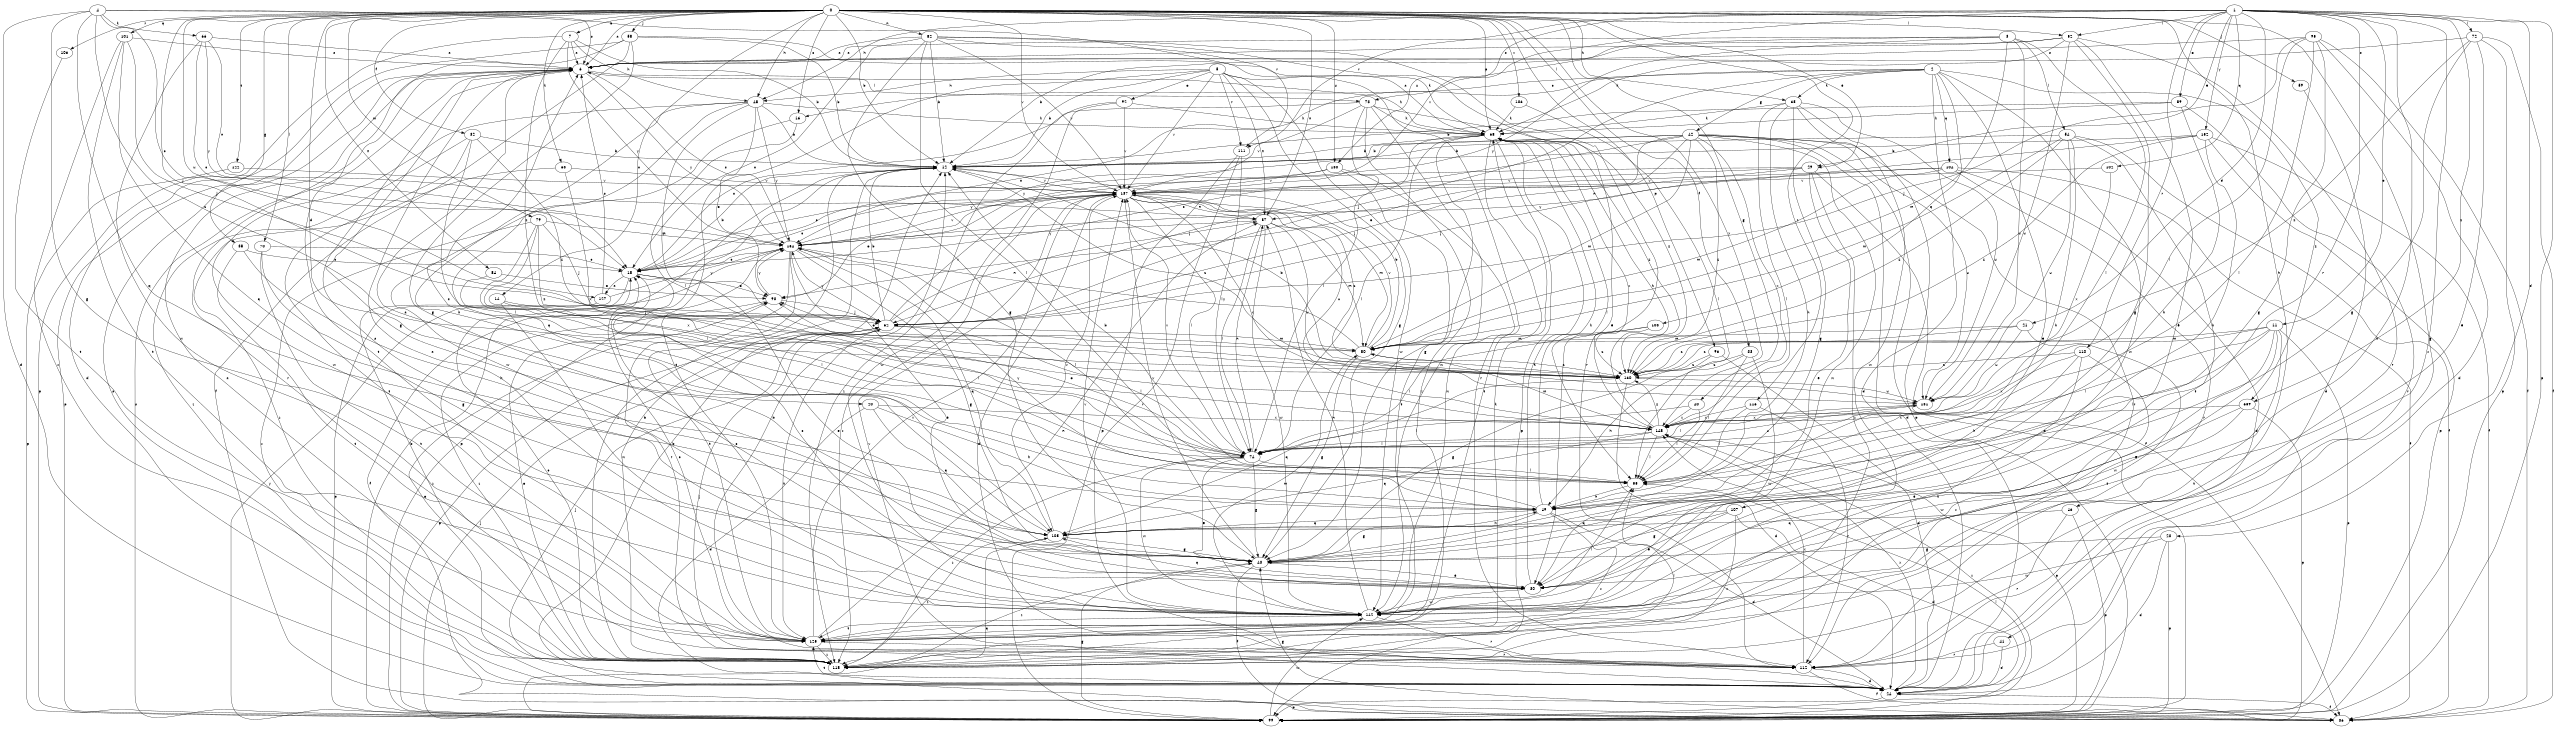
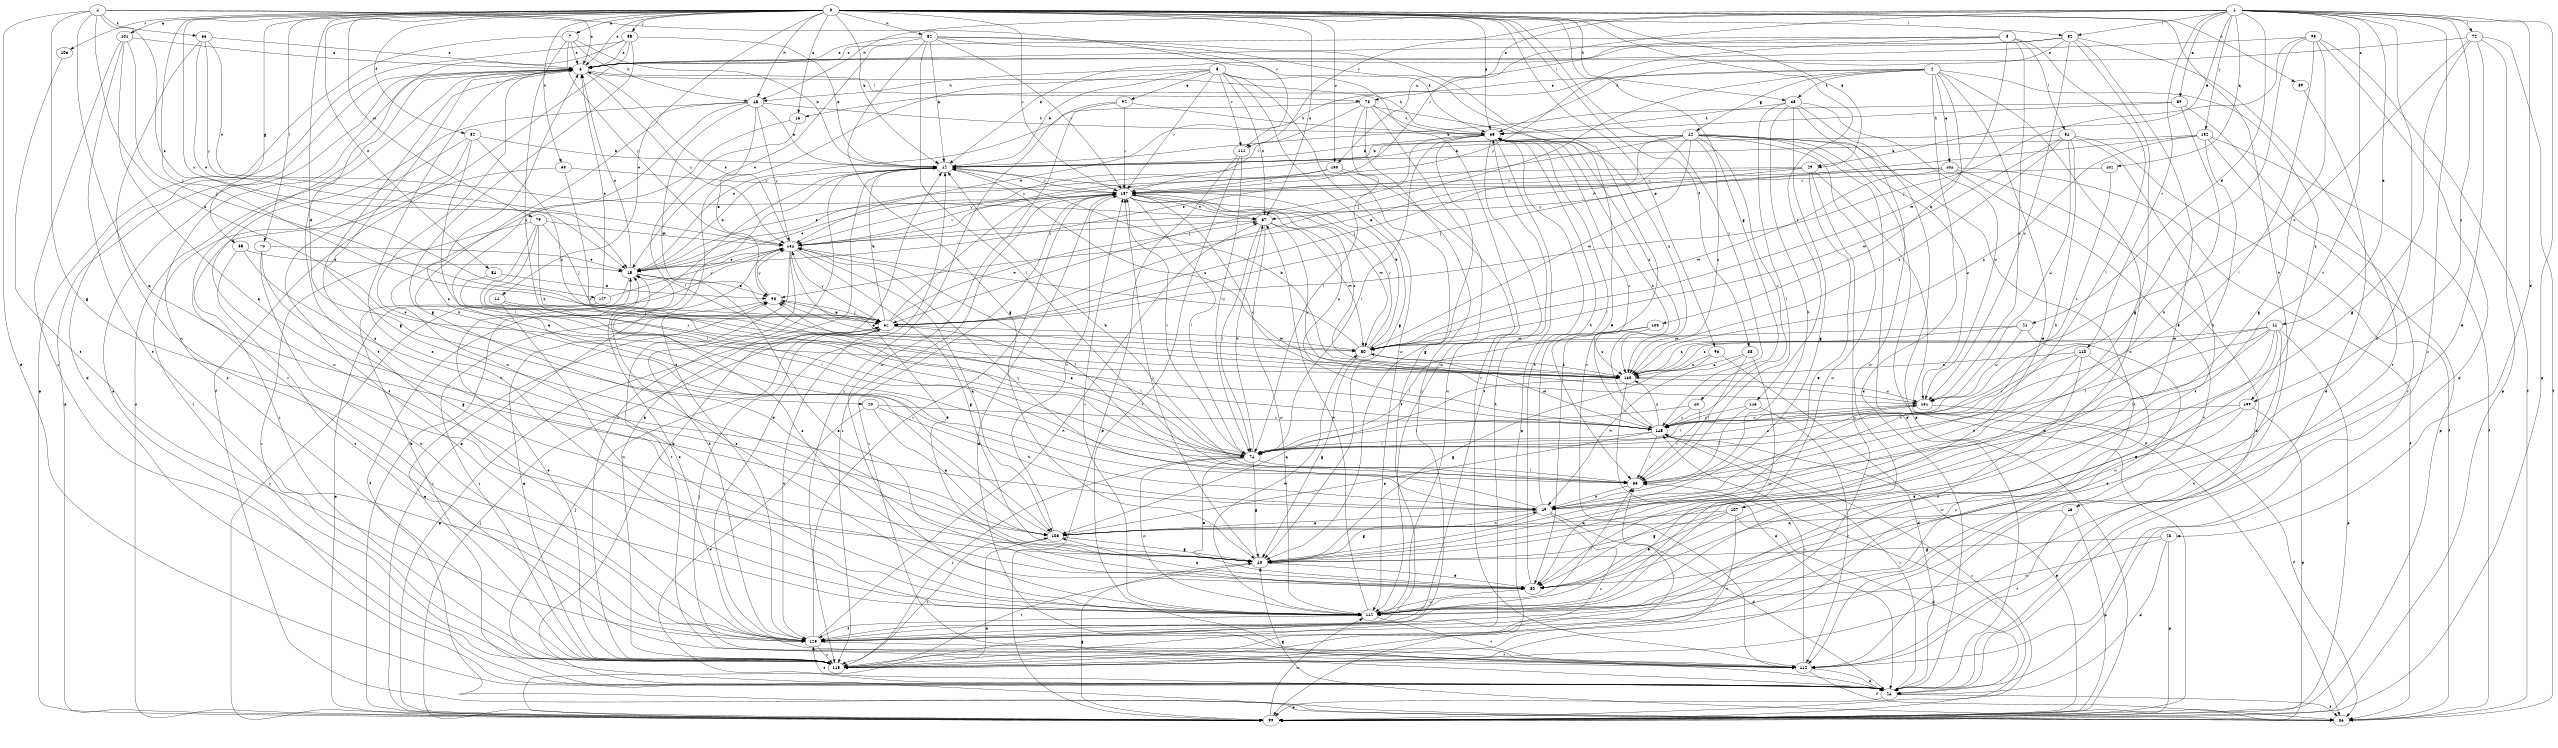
(2221, 37) -> (2221, 37)
(1067, 62) -> (612, 60)
(1519, 102) -> none
(236, 167) -> none
(960, 228) -> (811, 307)
(614, 283) -> (611, 177)
(2247, 404) -> (2247, 404)
(2002, 642) -> none
(1727, 713) -> (2220, 464)
